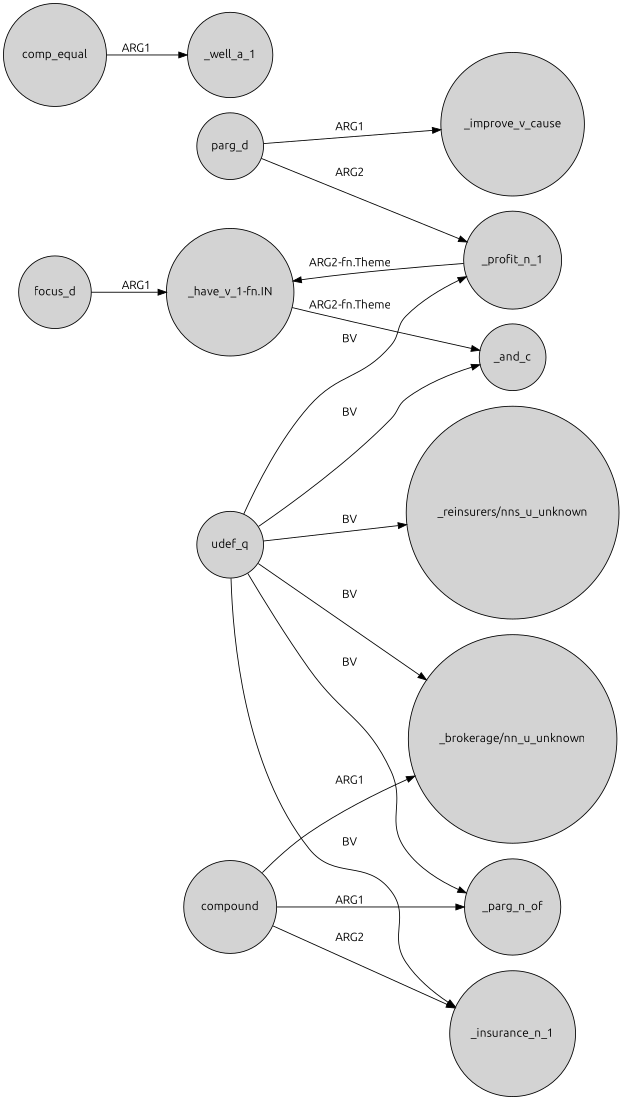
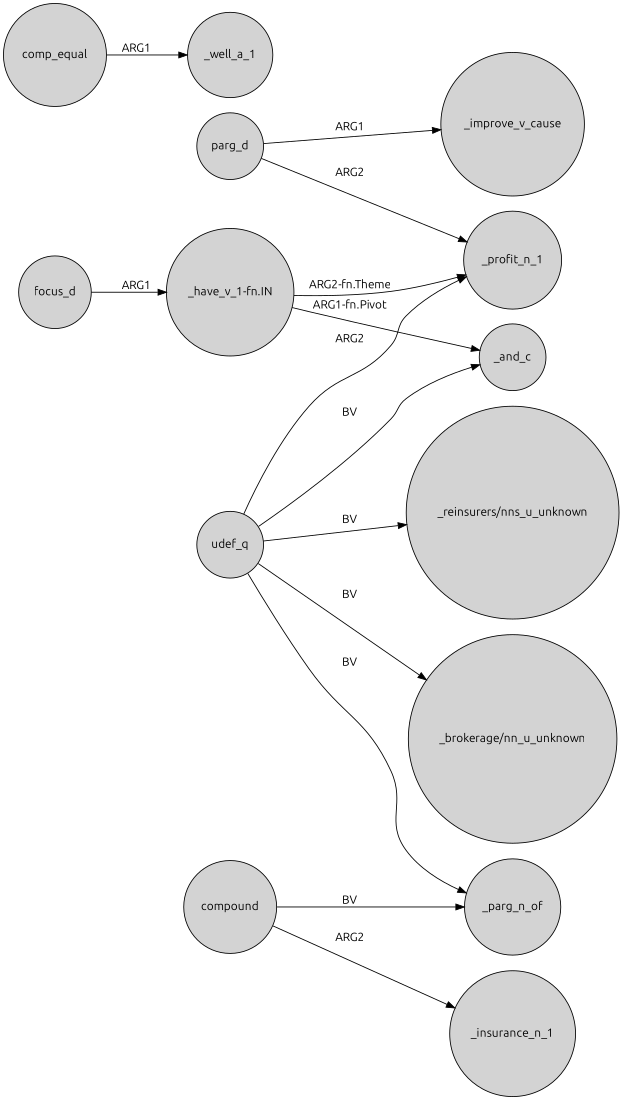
(382, 270) -> (376, 293)
(350, 305) -> (350, 305)
(350, 339) -> (350, 339)
(330, 819) -> none
(293, 825) -> none
(350, 901) -> (350, 901)
